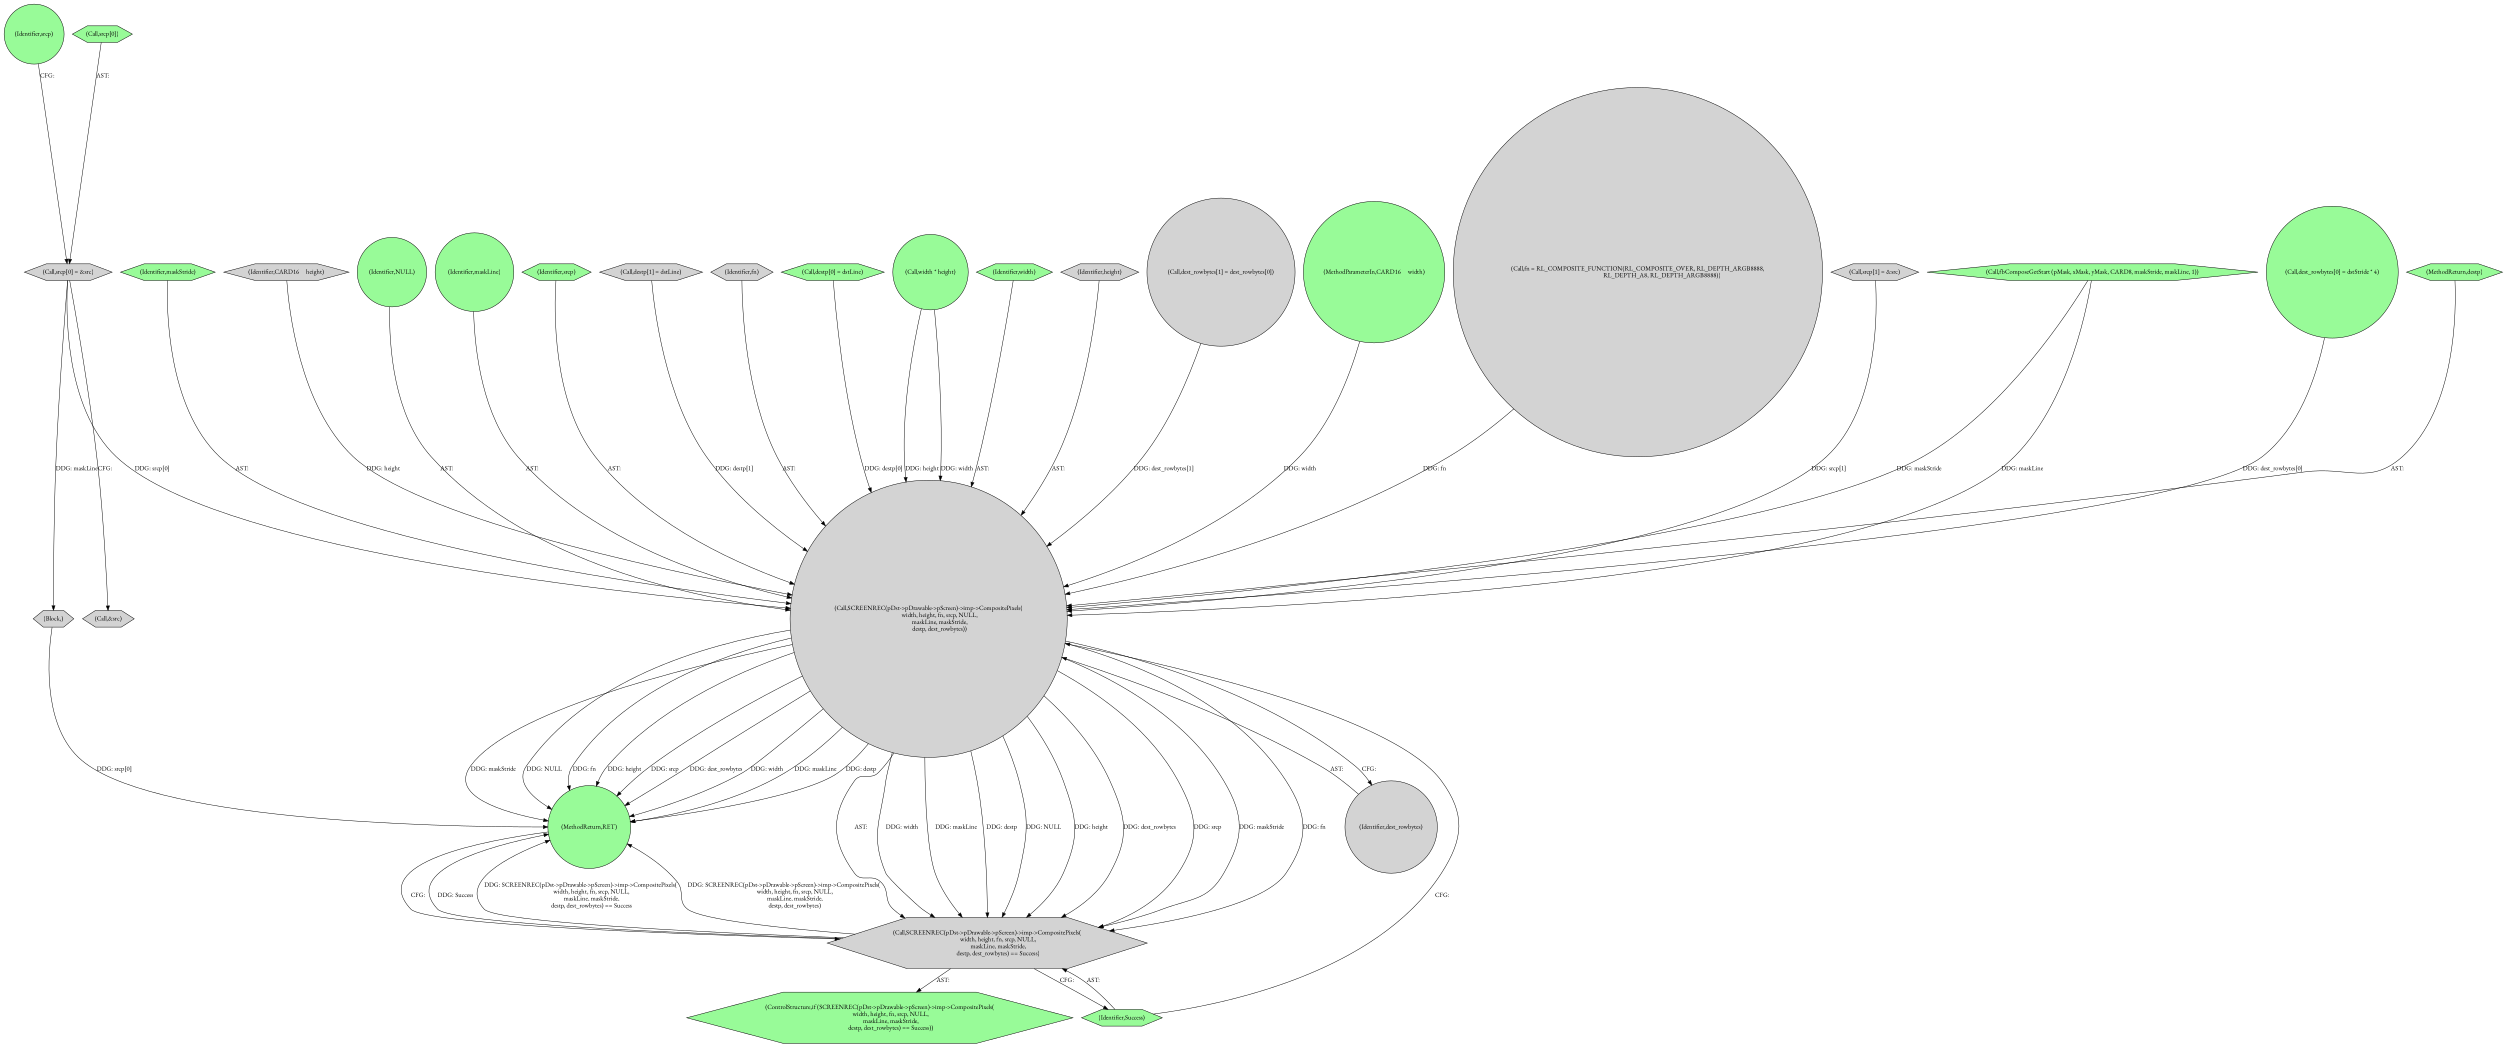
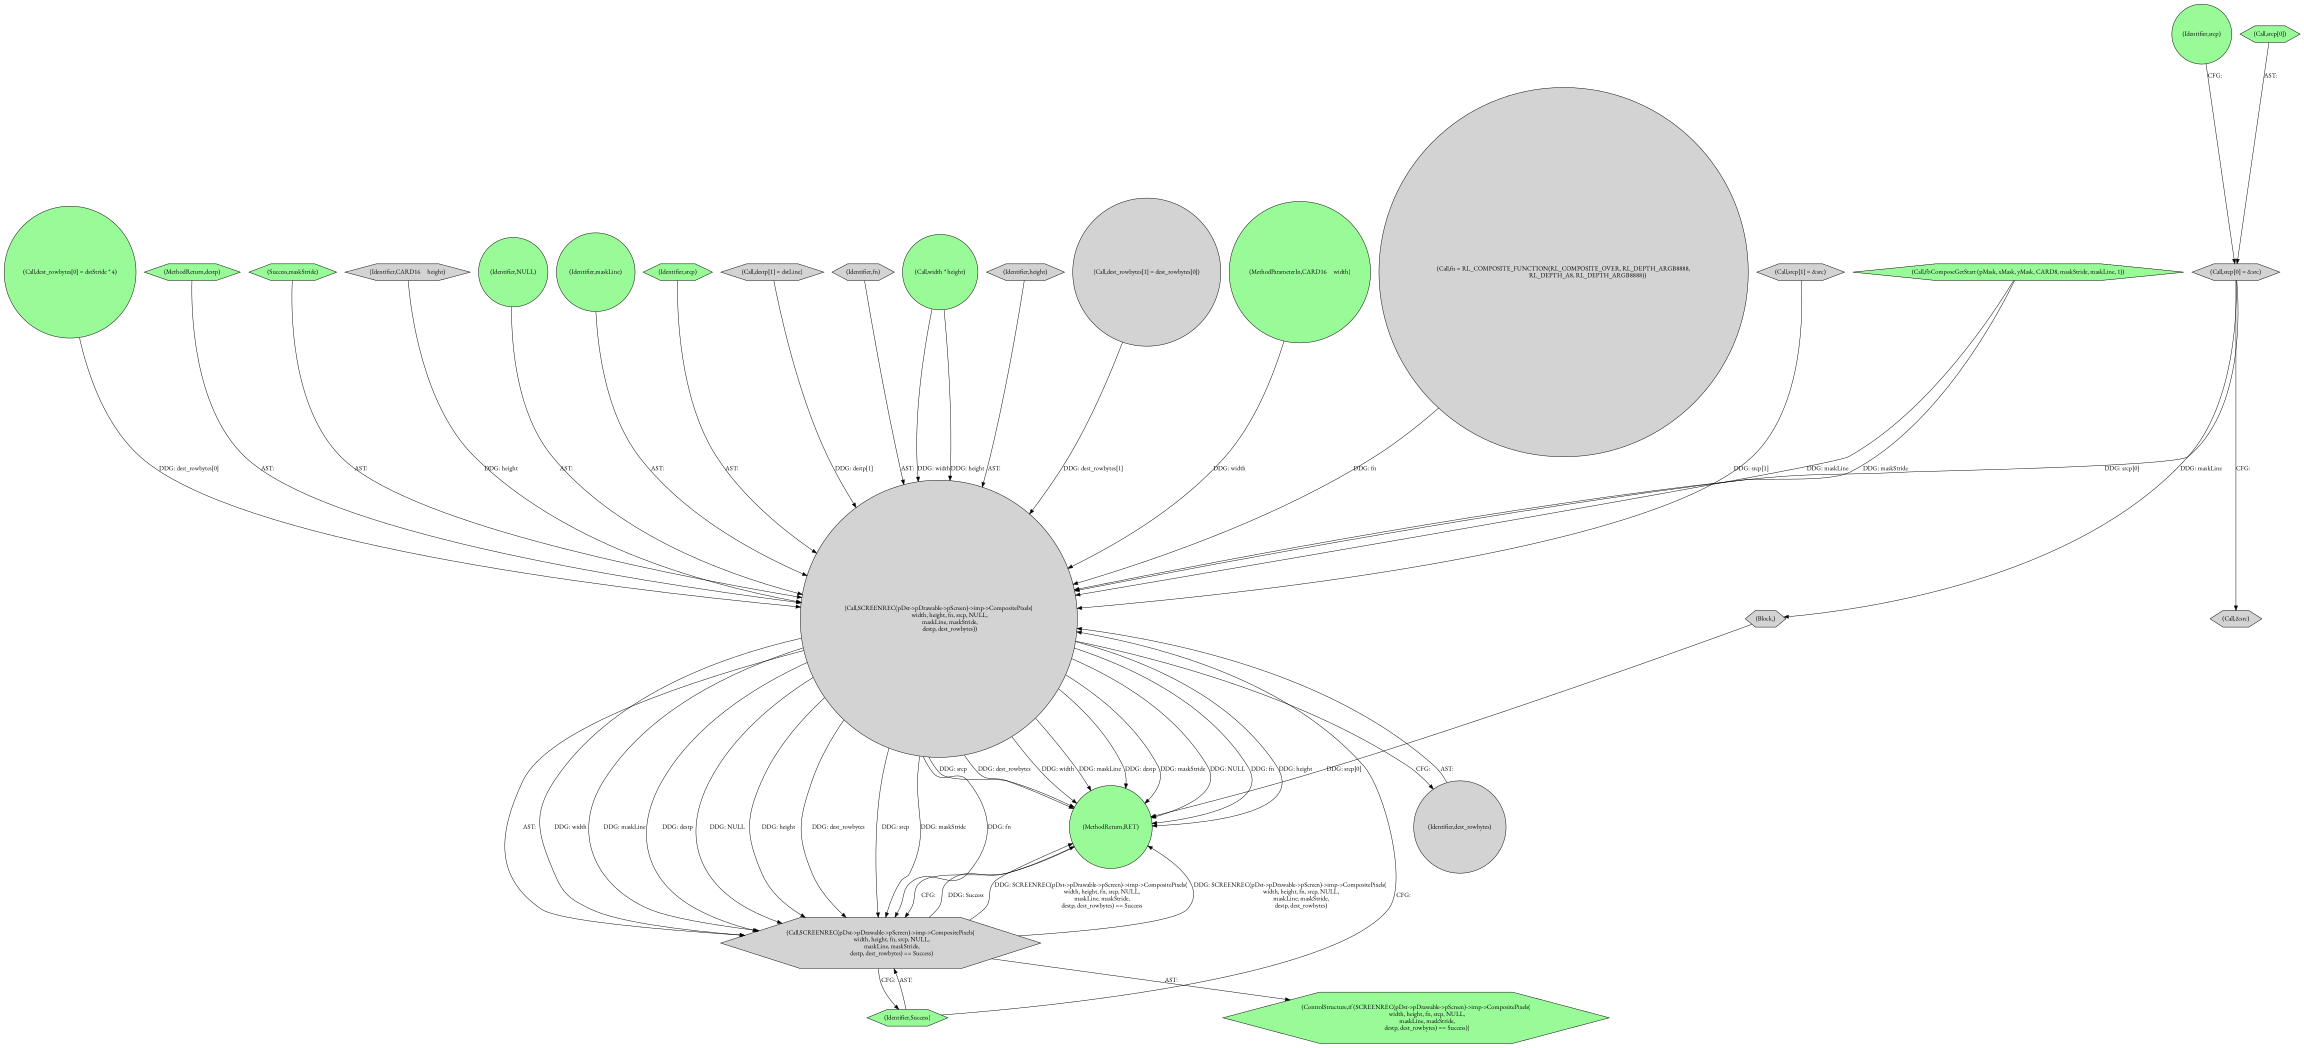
(168, 272) -> (293, 272)
(833, 272) -> none
(1014, 272) -> none
